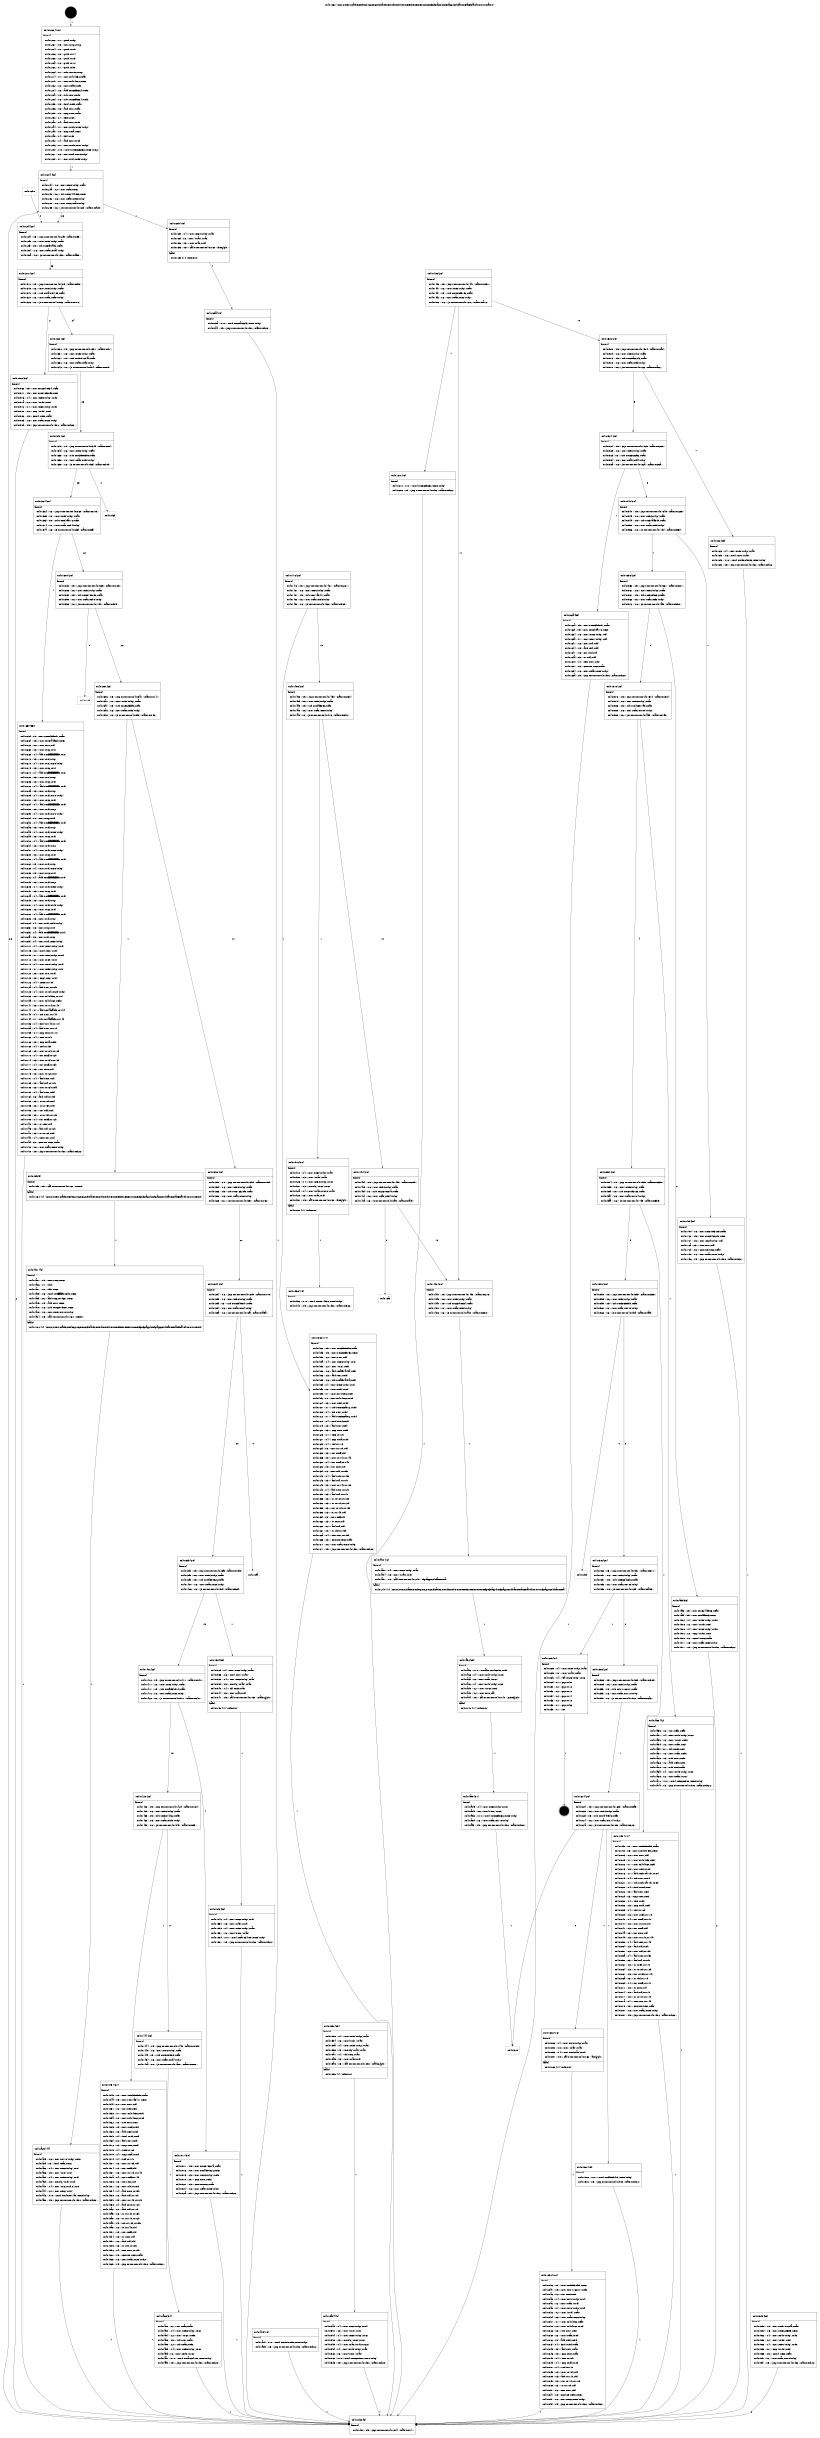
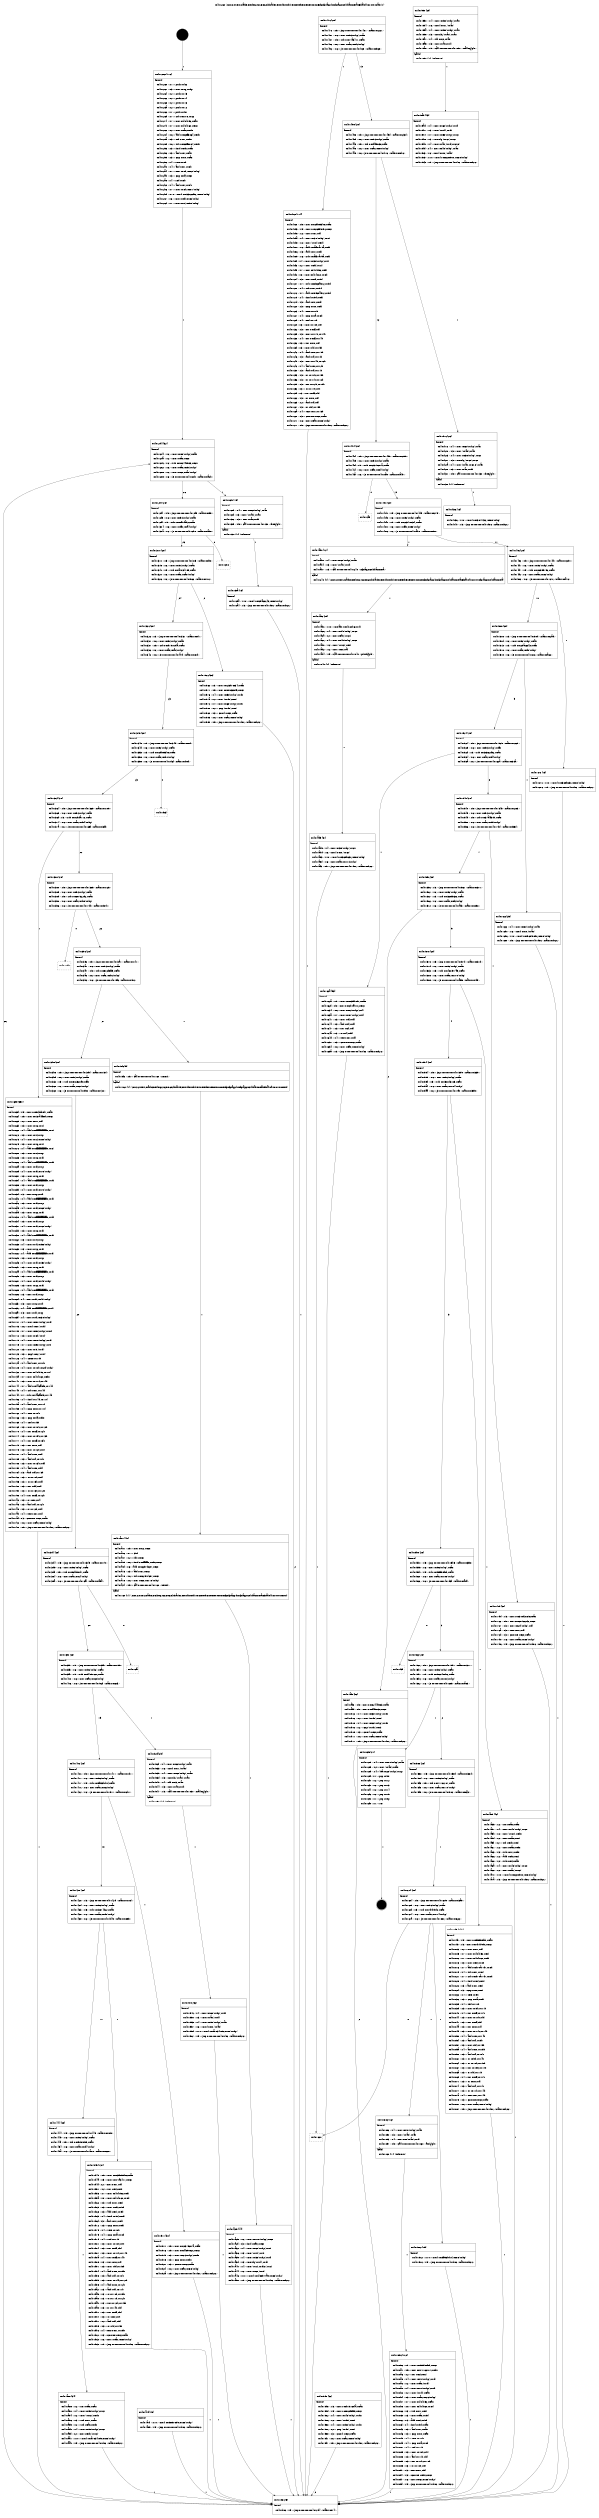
(36, 208) -> (216, 547)
(459, 793) -> (471, 543)
(371, 2391) -> none
